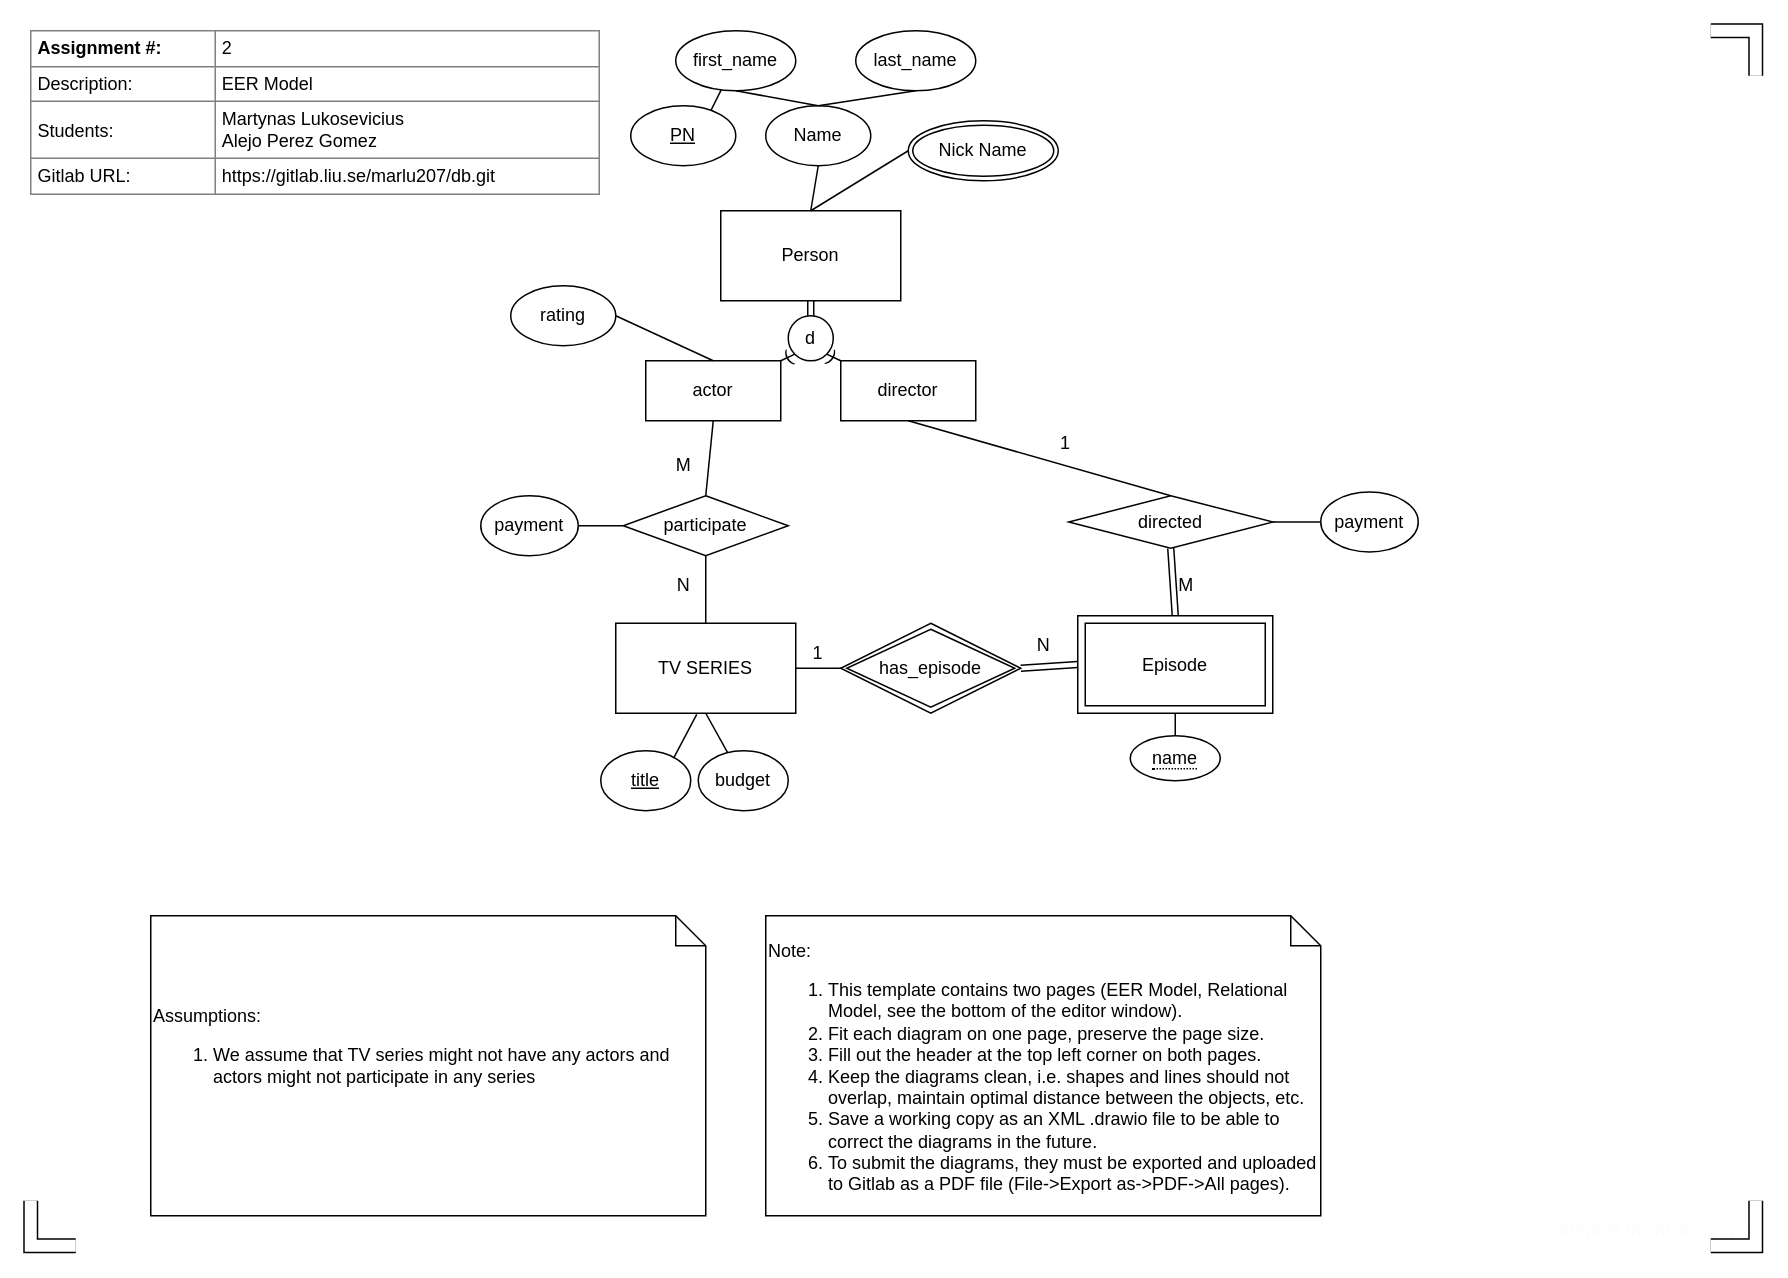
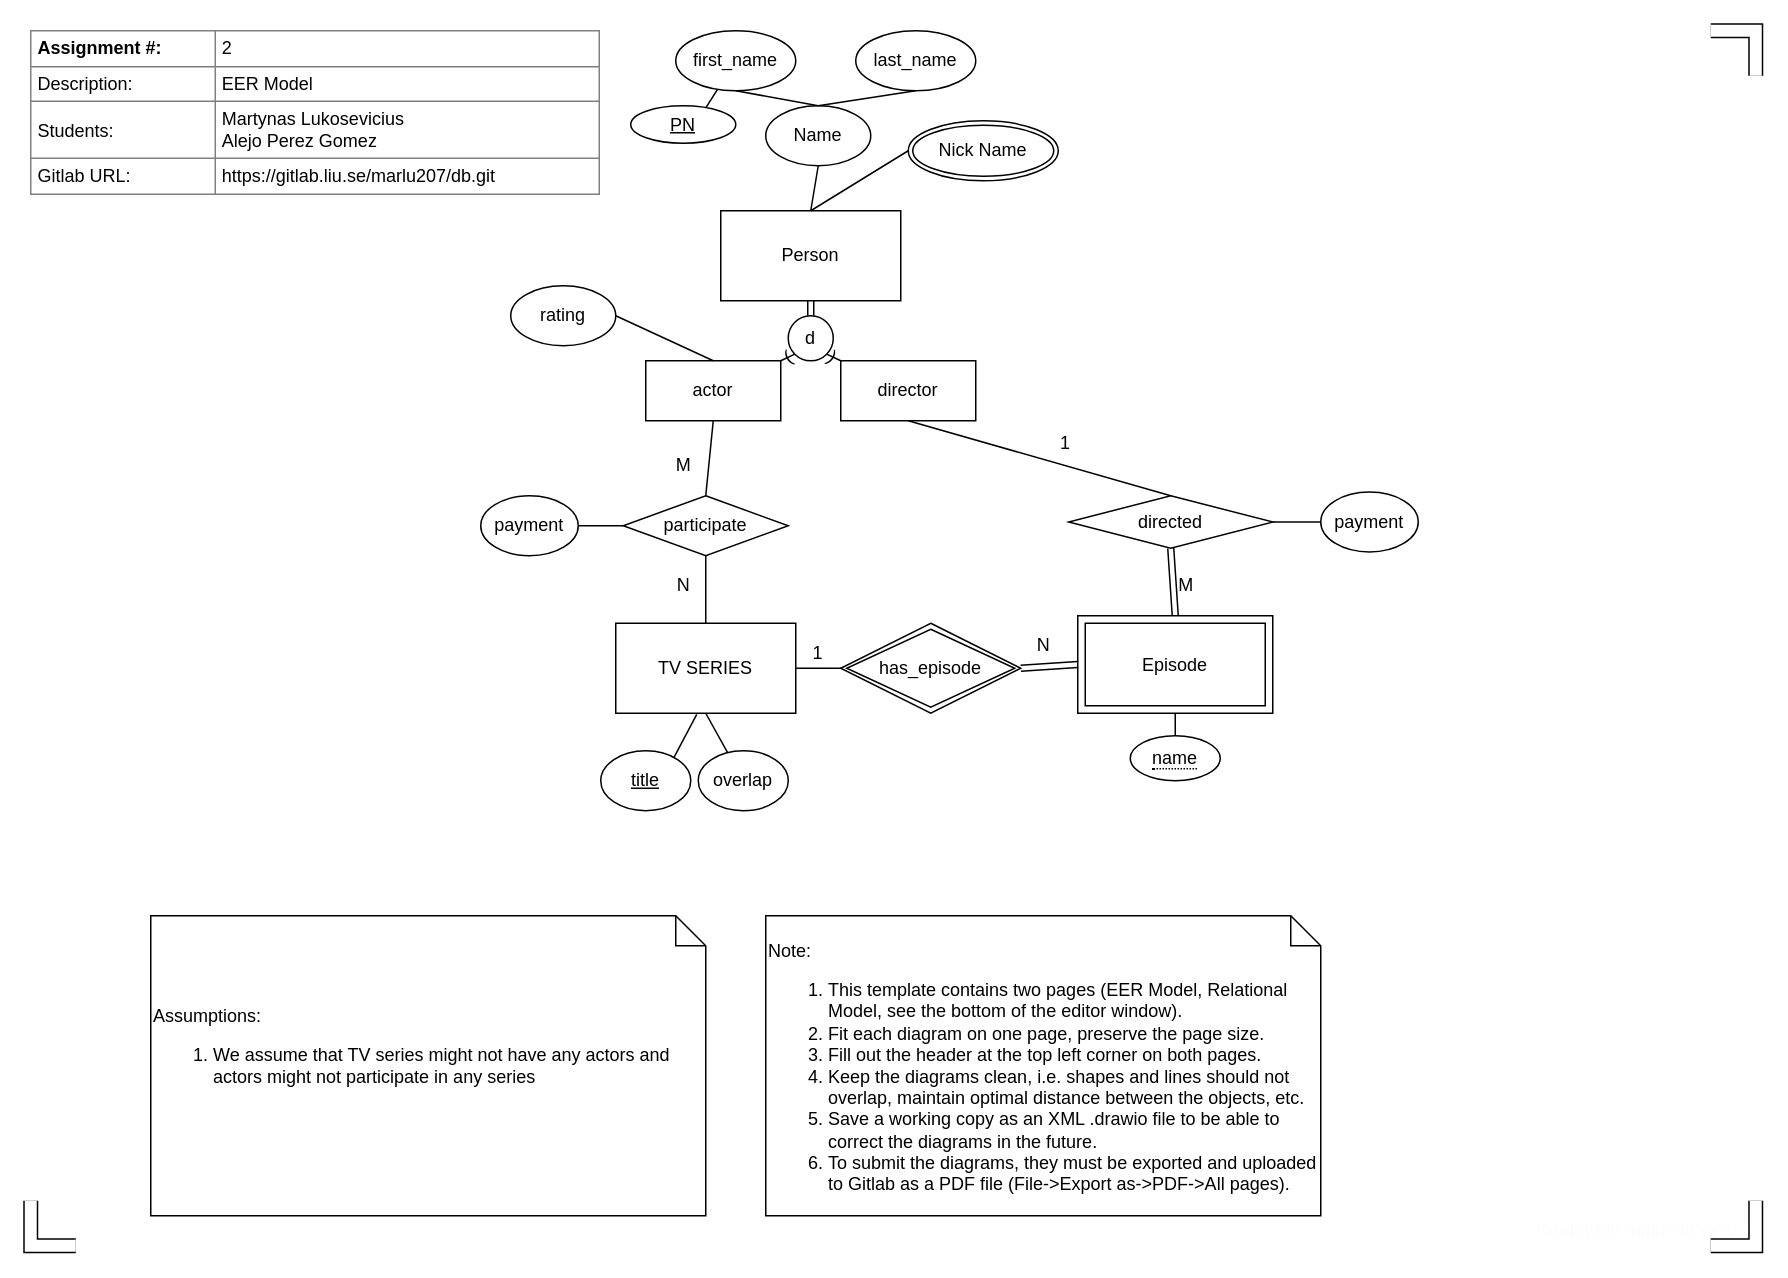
(683, 136) -> (683, 125)
(743, 781) -> (743, 781)
